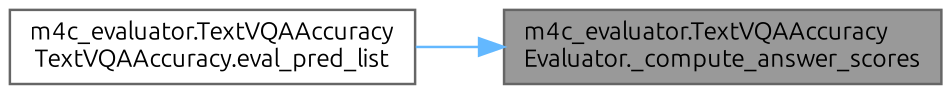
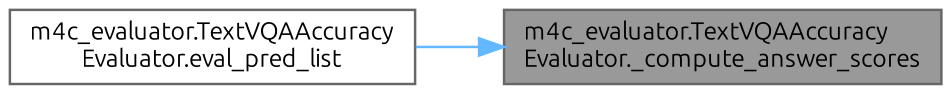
(212, 47) -> (212, 47)
